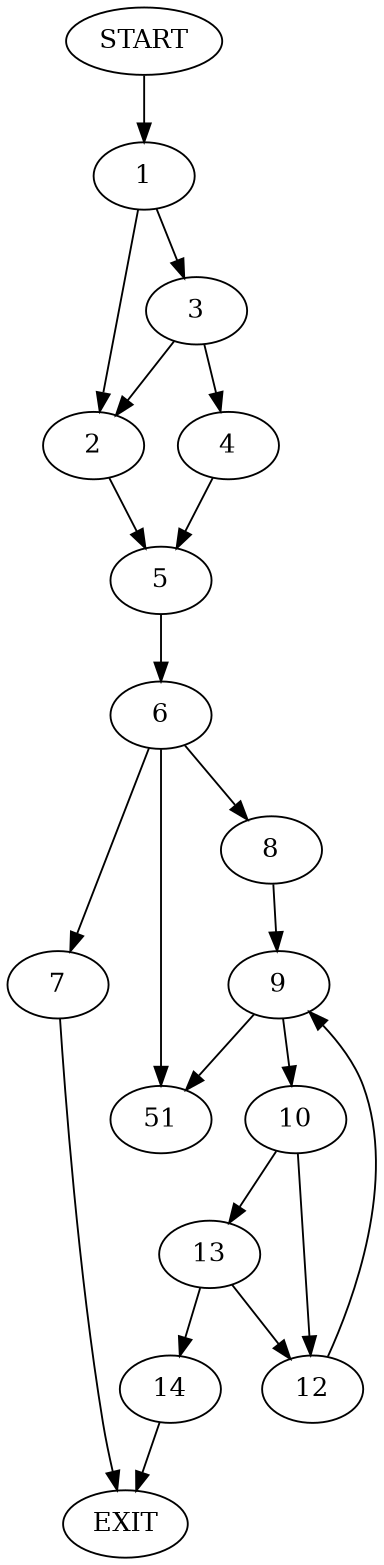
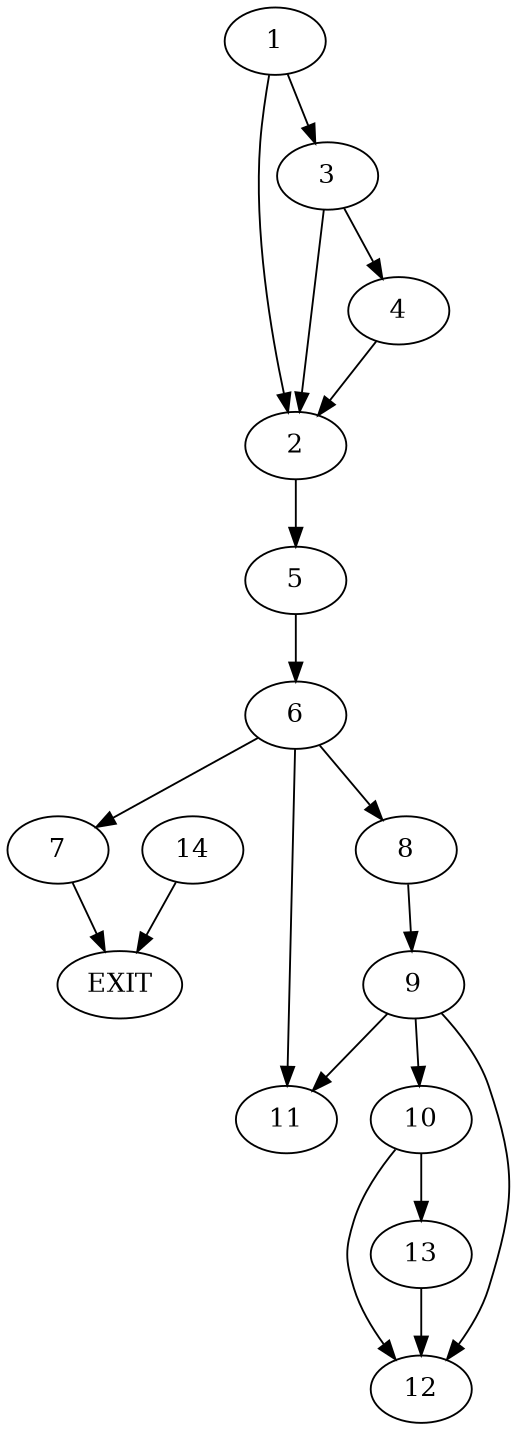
(144, 41) -> none
(199, 505) -> (353, 371)
(161, 1120) -> (286, 1120)
(375, 1188) -> (509, 1175)
(193, 1313) -> none
